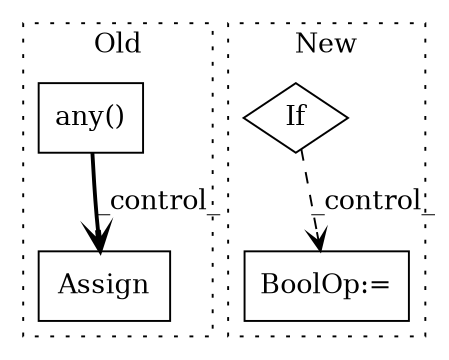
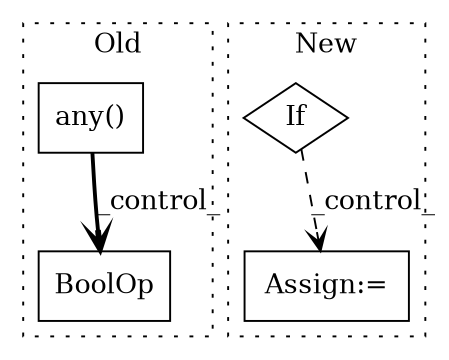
(104, 286) -> (104, 286)
(327, 286) -> (327, 286)
